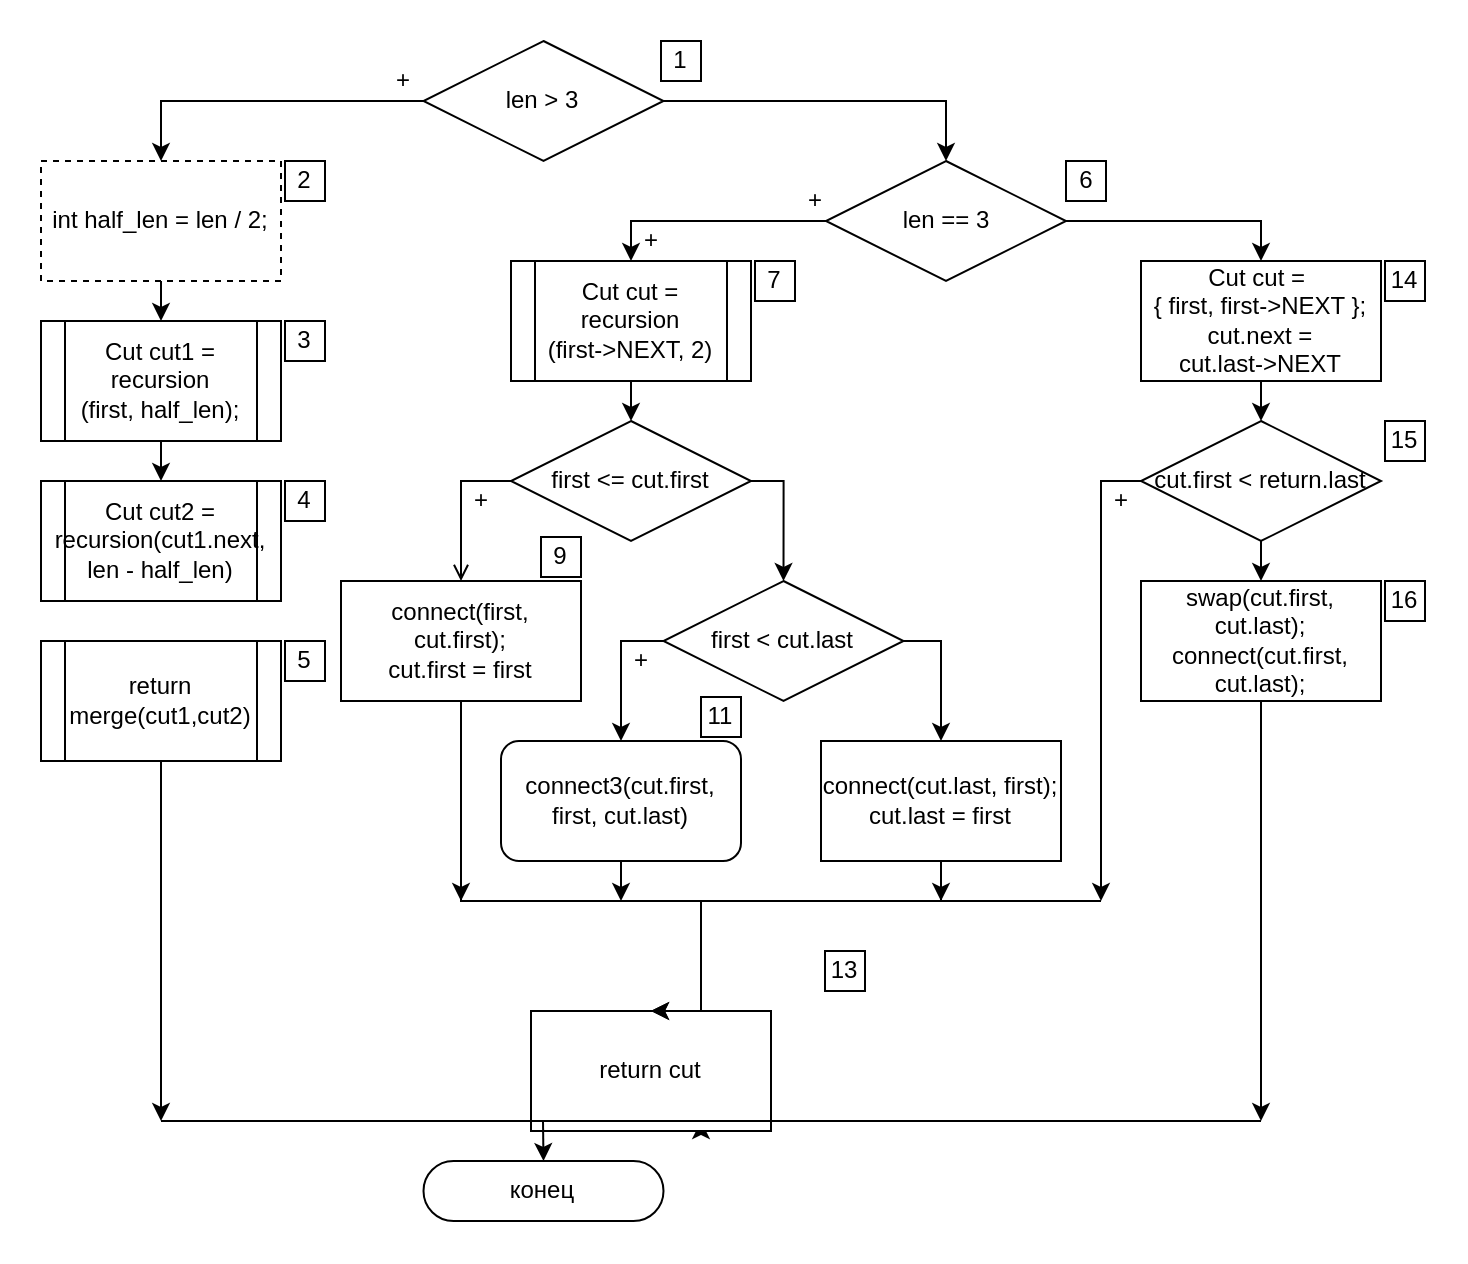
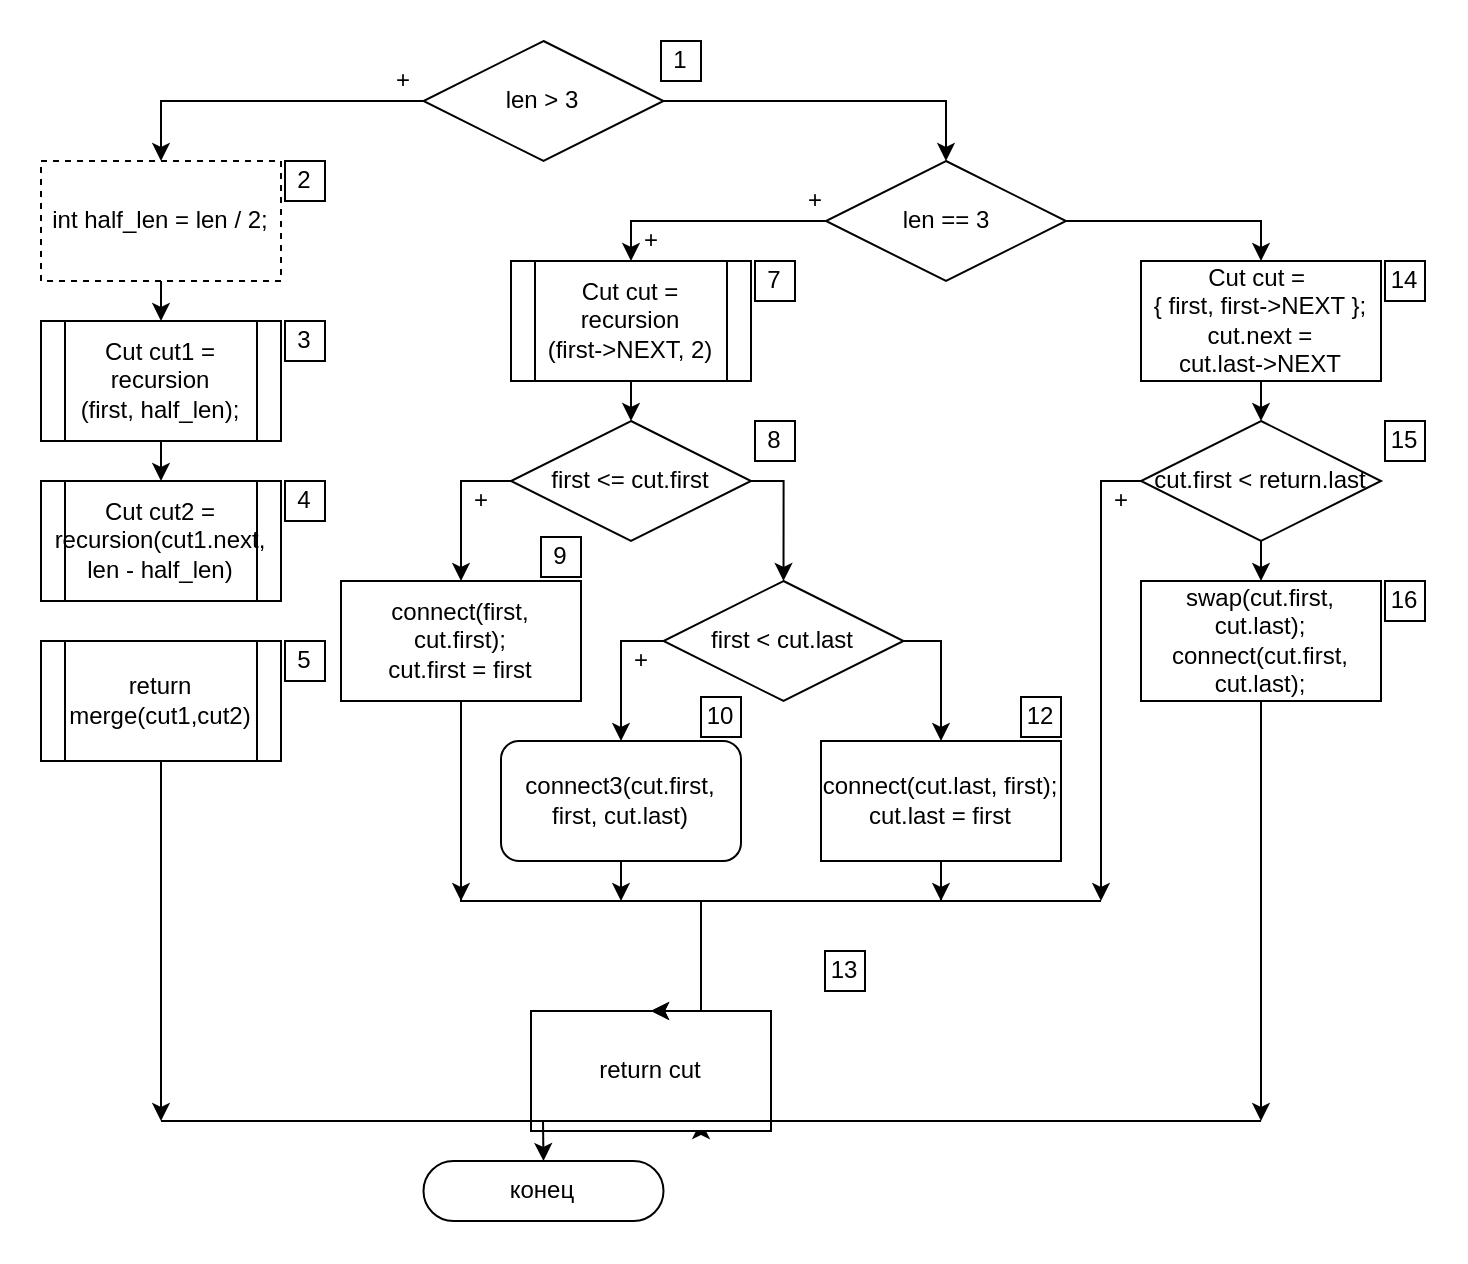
(1086, 181) -> none
none -> (775, 441)
(461, 568) -> (461, 566)
(721, 717) -> (721, 717)
none -> (1041, 717)
